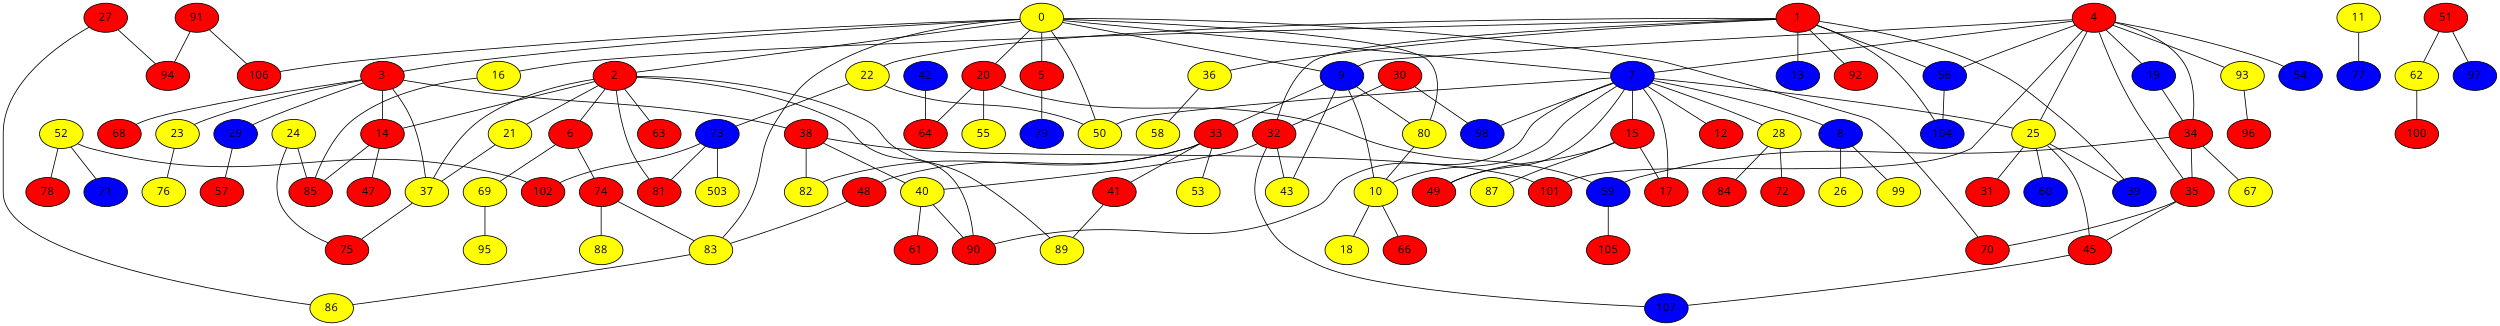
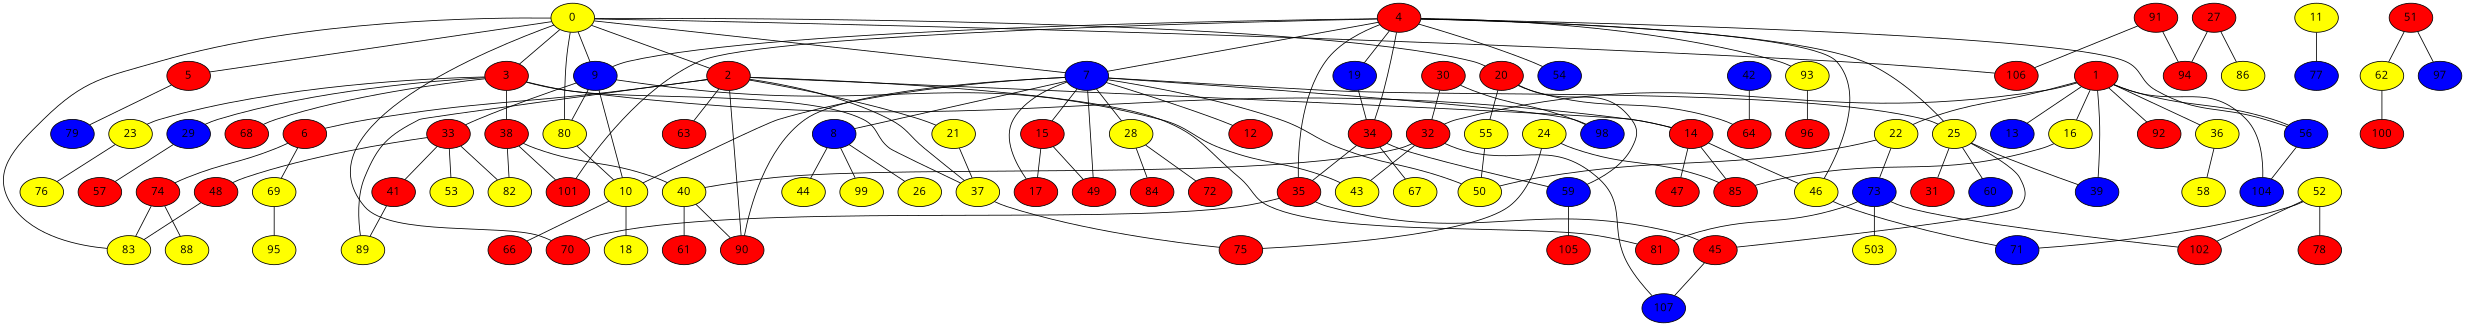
(1077, 74) -> (1483, 163)
none -> (804, 192)
(1492, 192) -> none
none -> (1816, 192)
(522, 281) -> none
